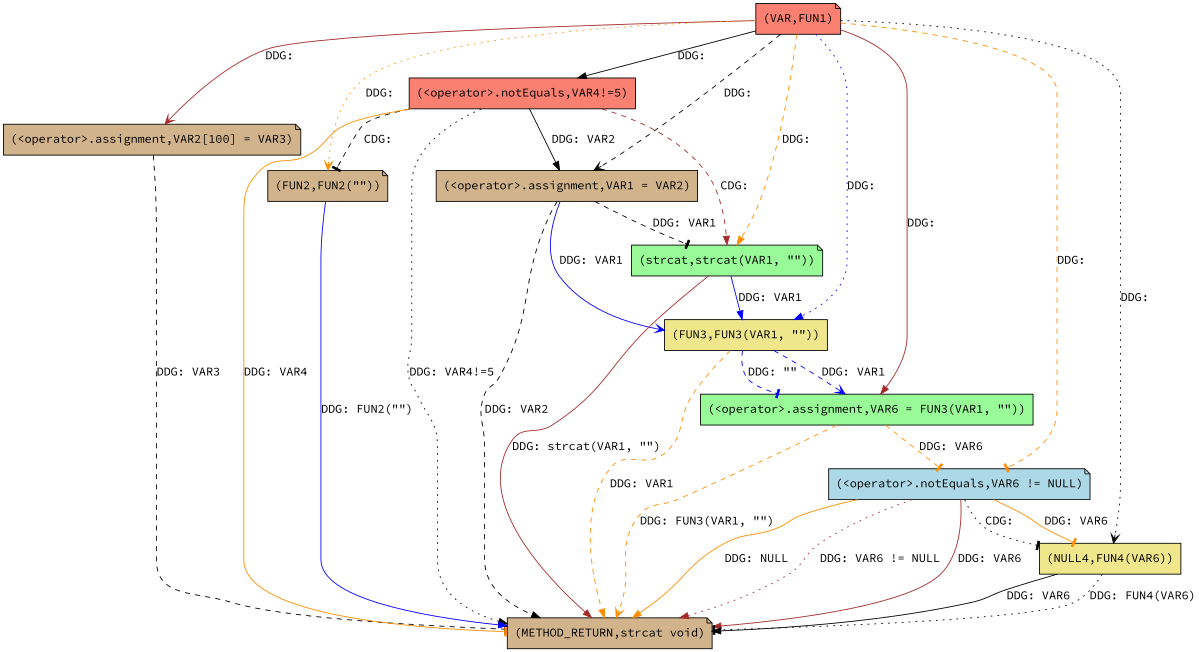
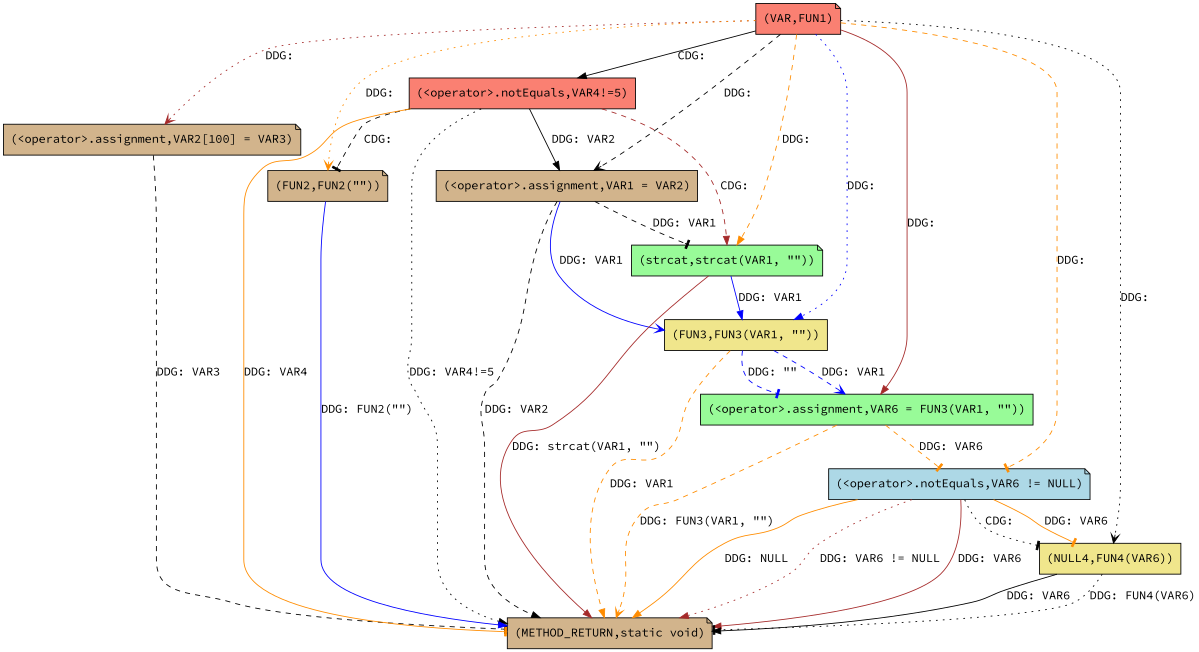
(451, 31) -> (451, 31)
(695, 56) -> (695, 56)
(610, 633) -> (610, 633)
